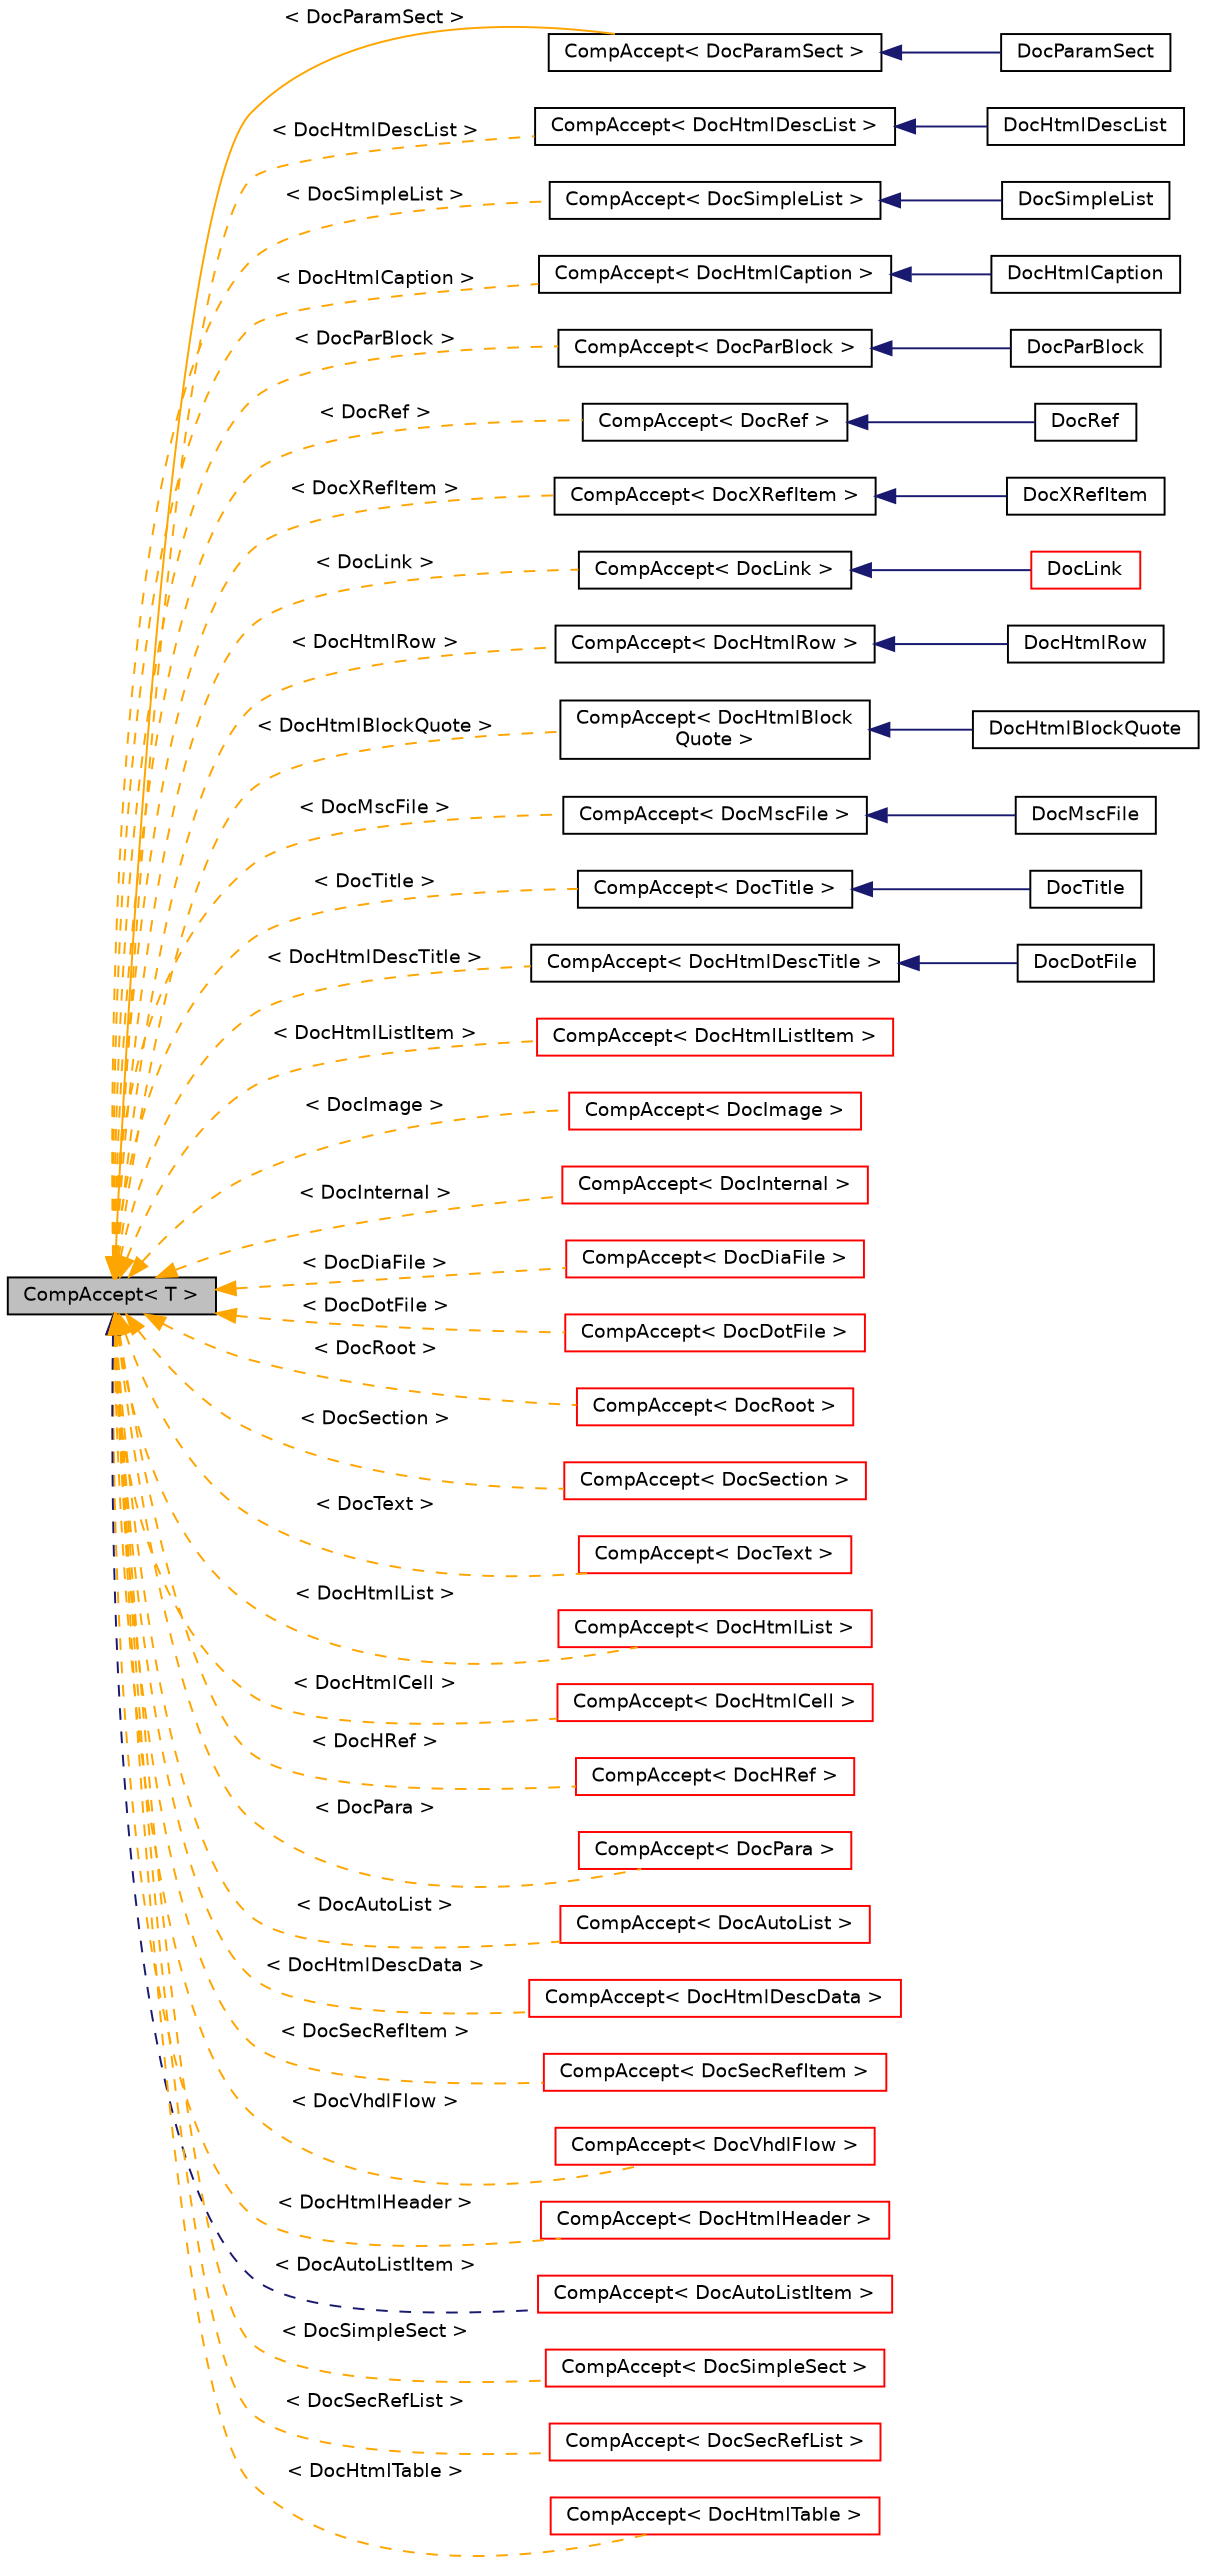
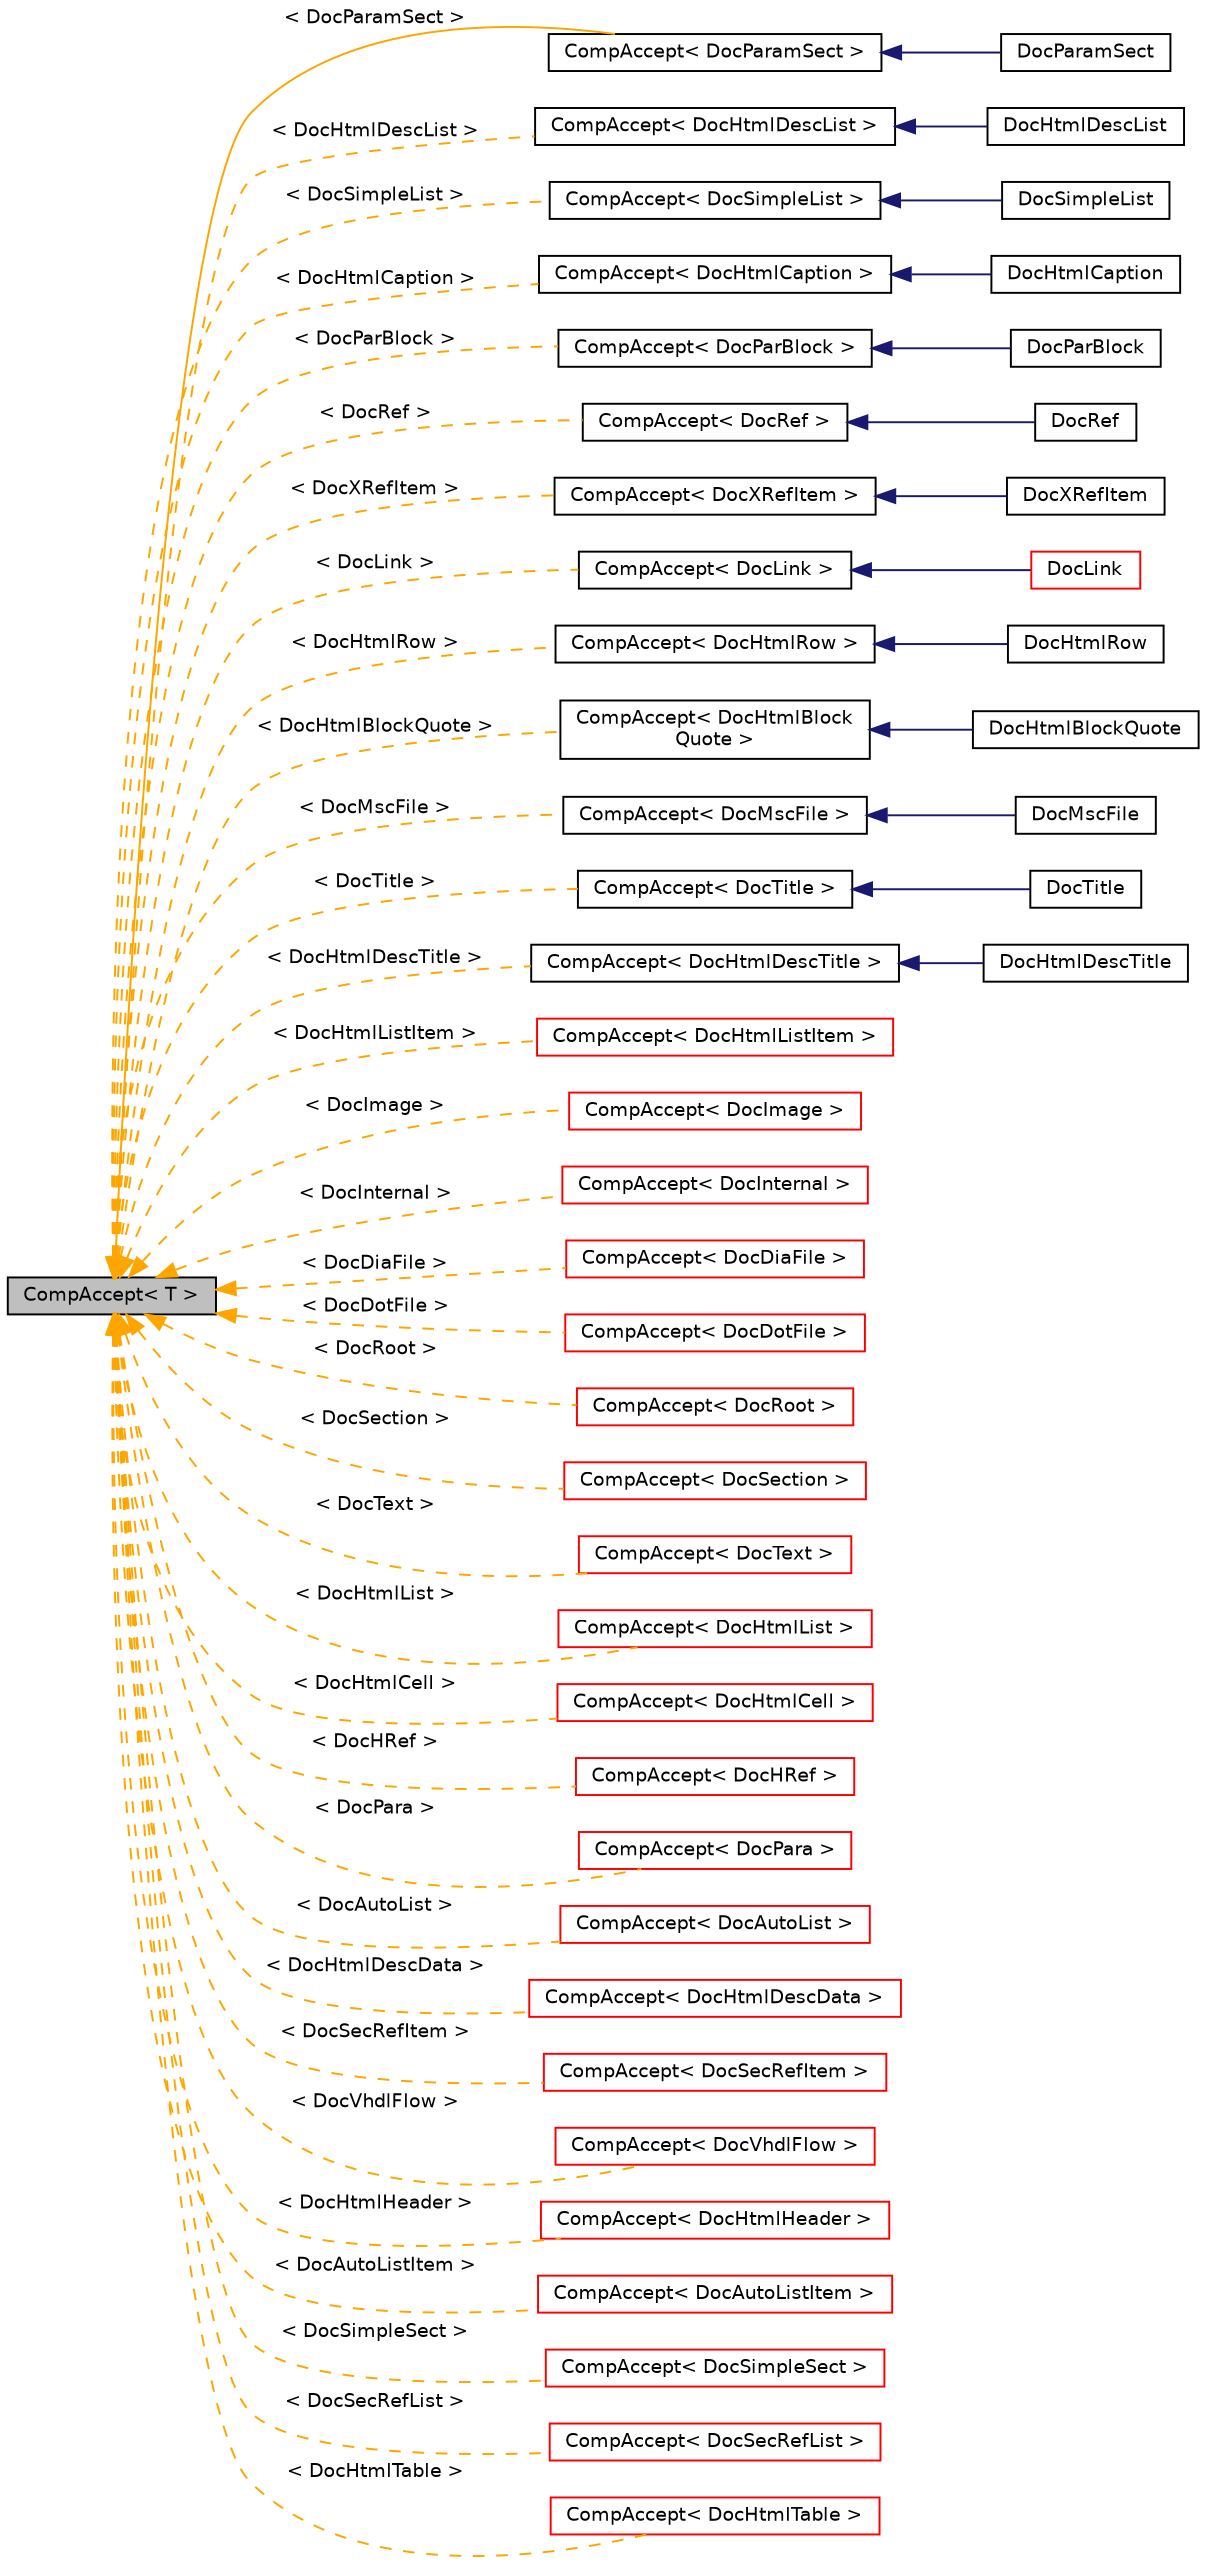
(1086, 963) -> (1086, 963)
(239, 2259) -> (239, 2259)
